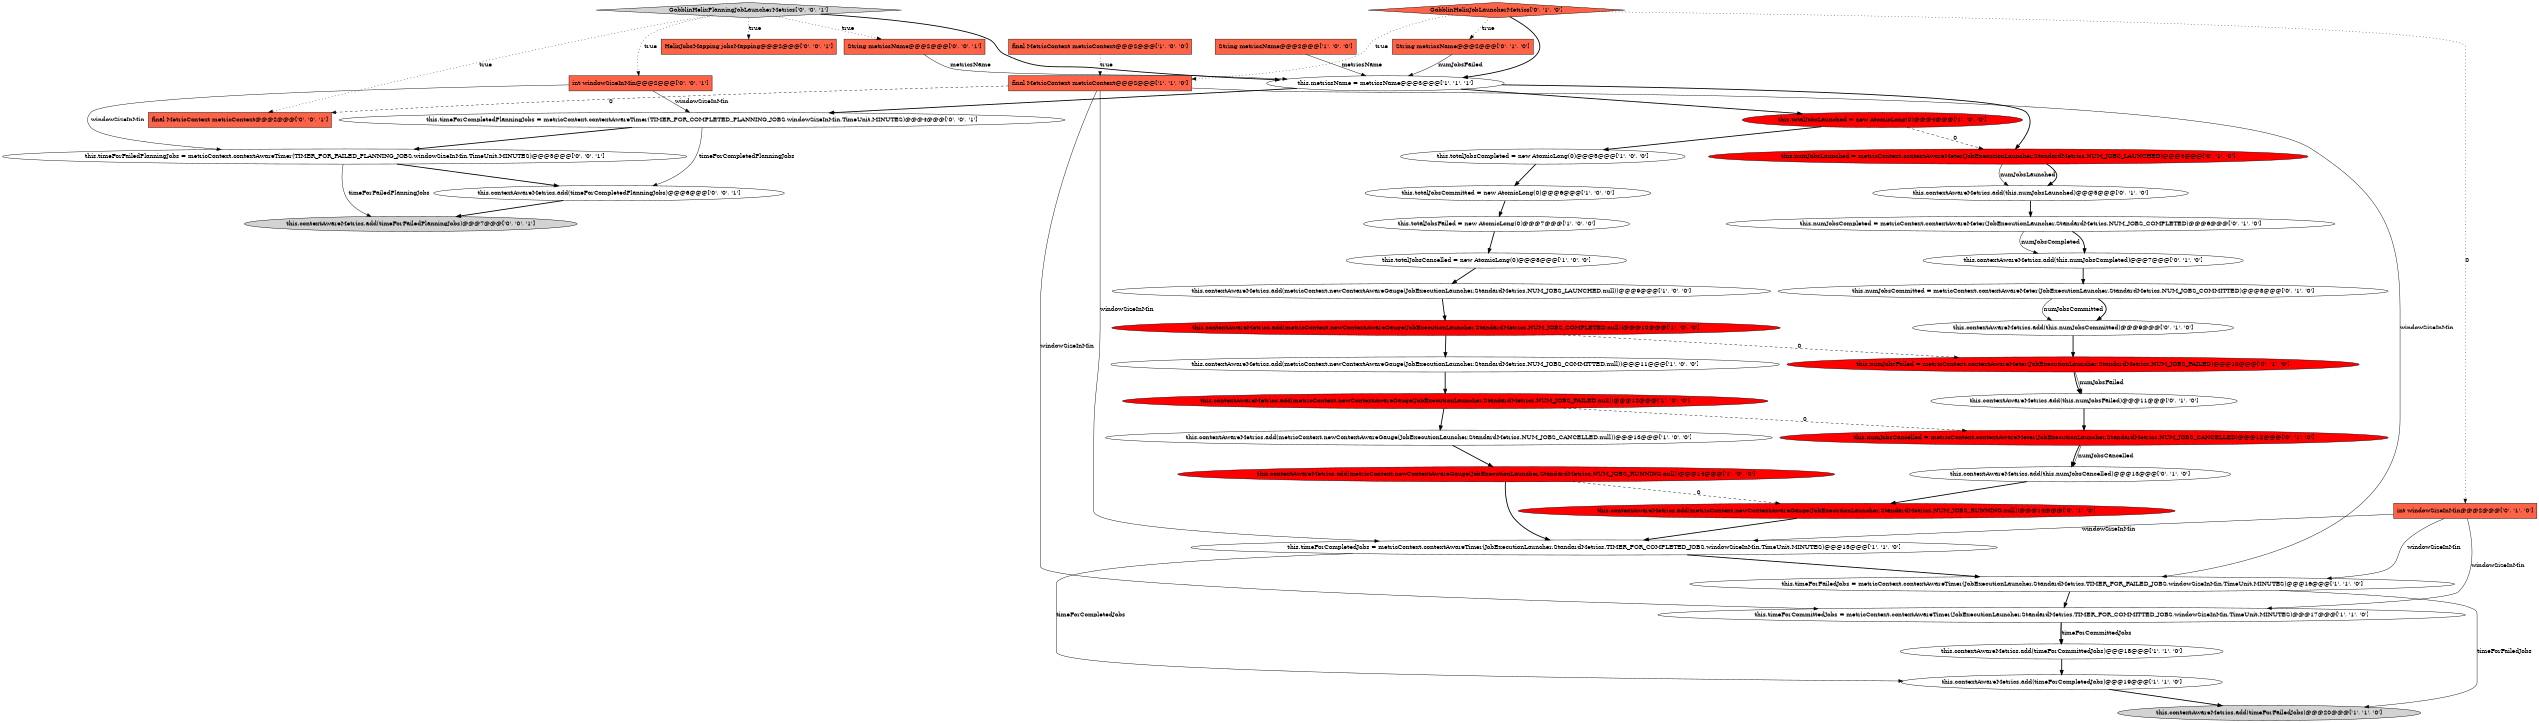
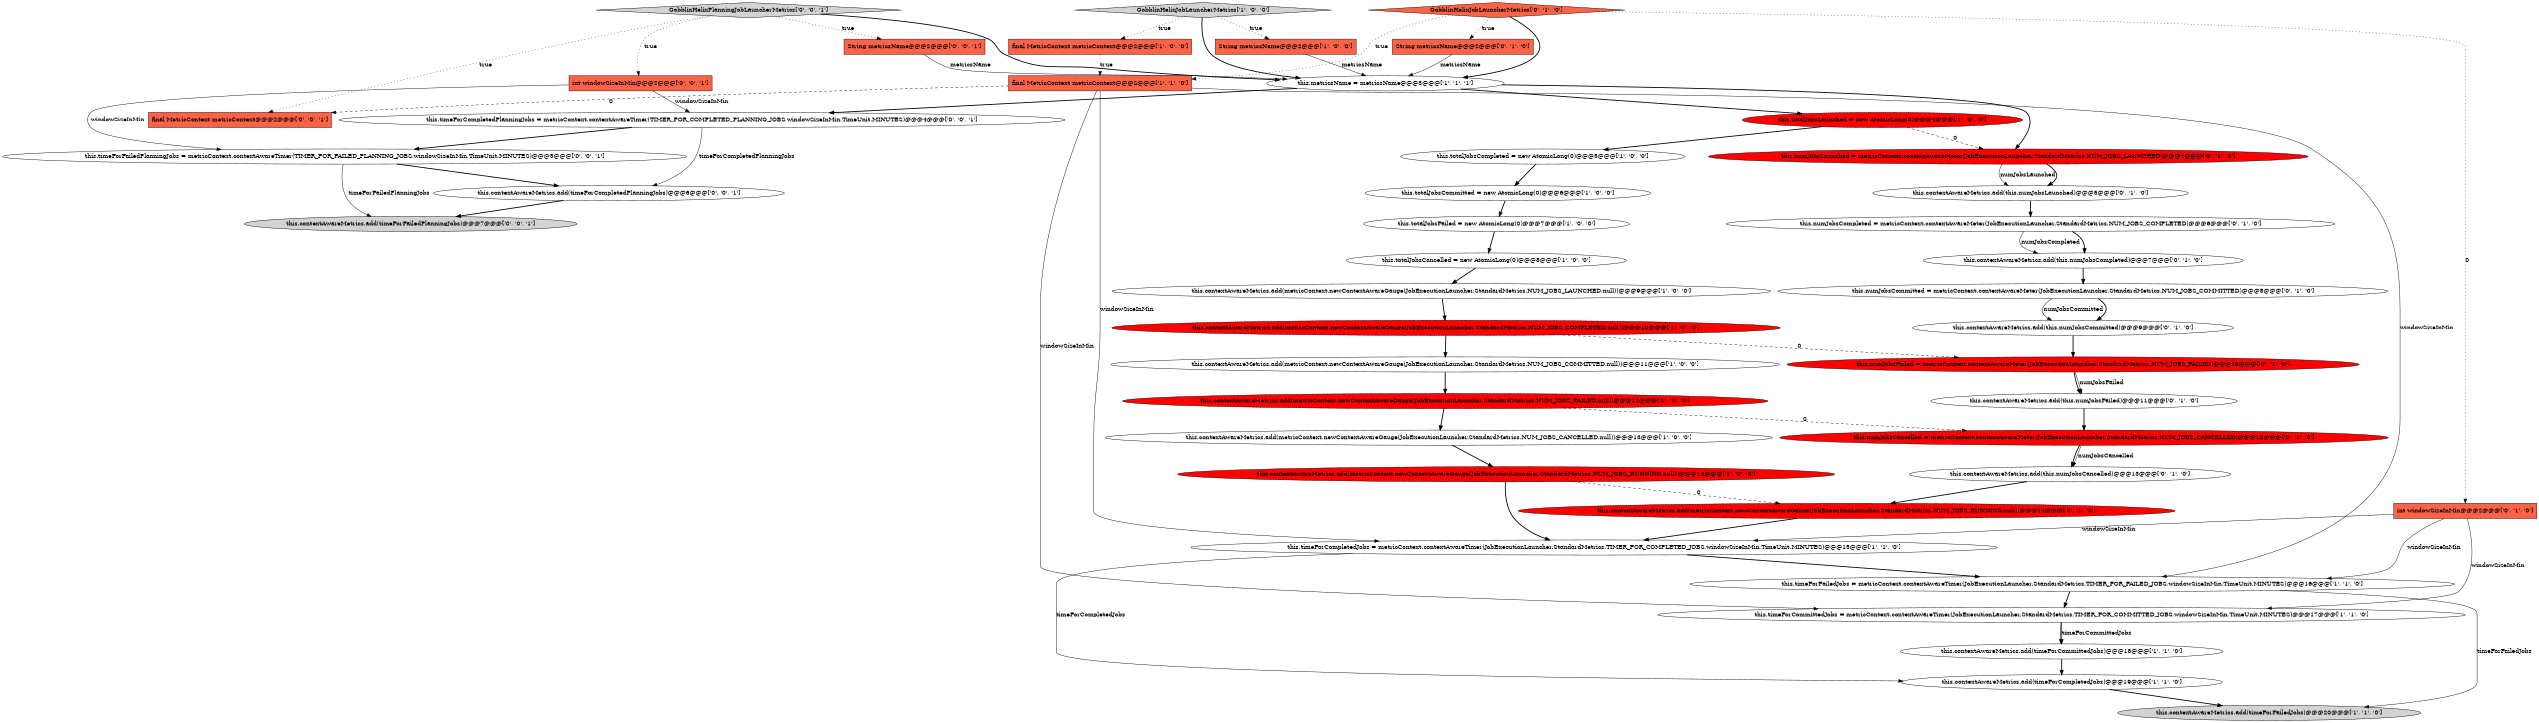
none -> (1203, 10)
(749, 47) -> none
(1461, 65) -> (1461, 65)
